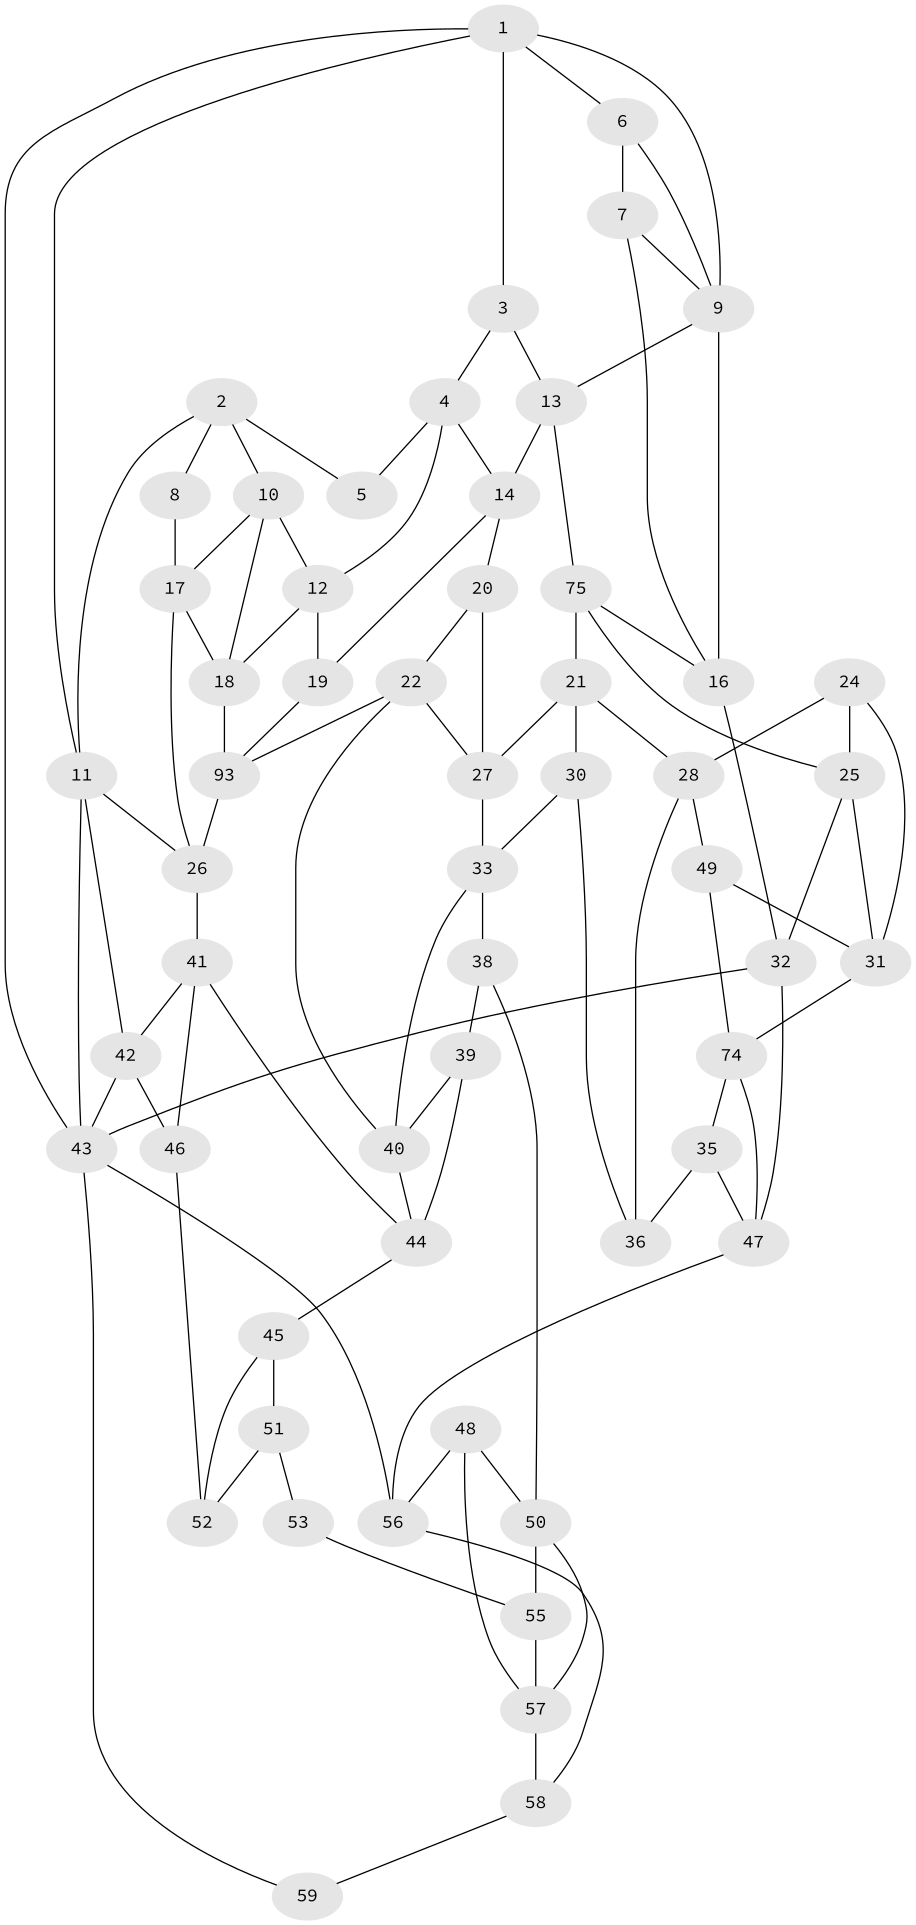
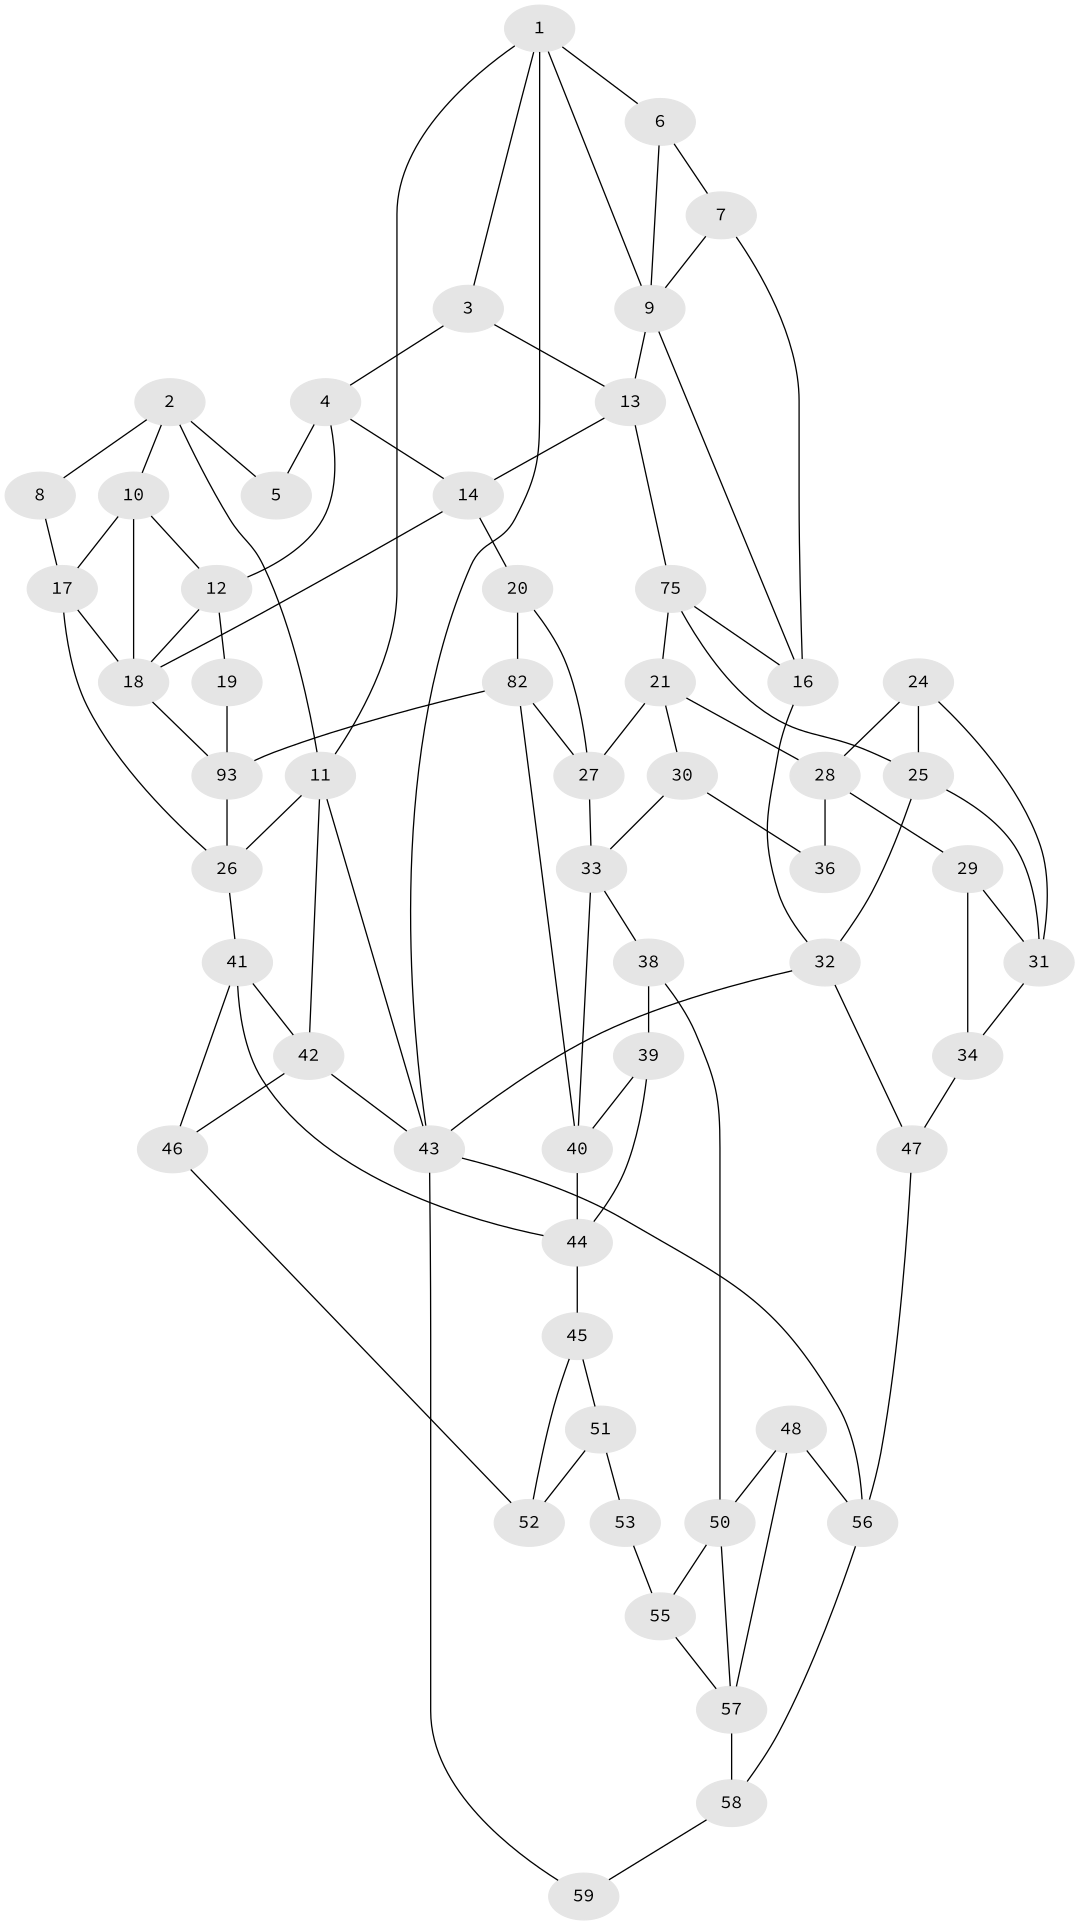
(411, 589) -> (302, 591)
(411, 682) -> (518, 682)
(707, 869) -> (968, 869)
(732, 1056) -> (968, 1056)
(707, 1149) -> none
